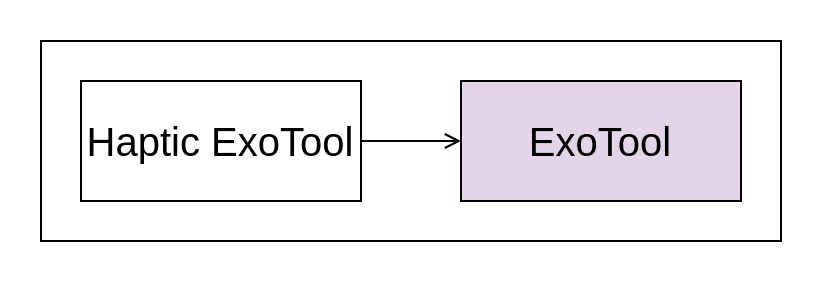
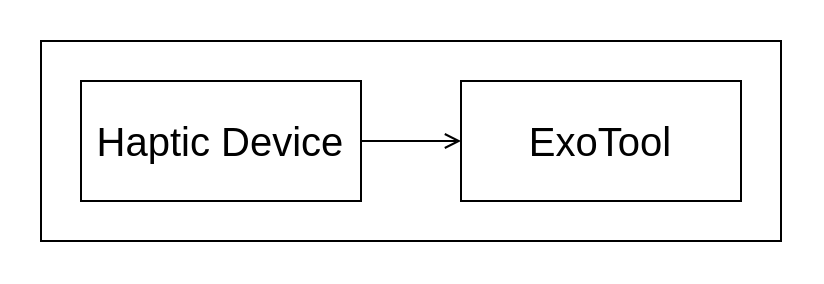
(221, 141) -> (221, 141)
(601, 141) -> (601, 141)
